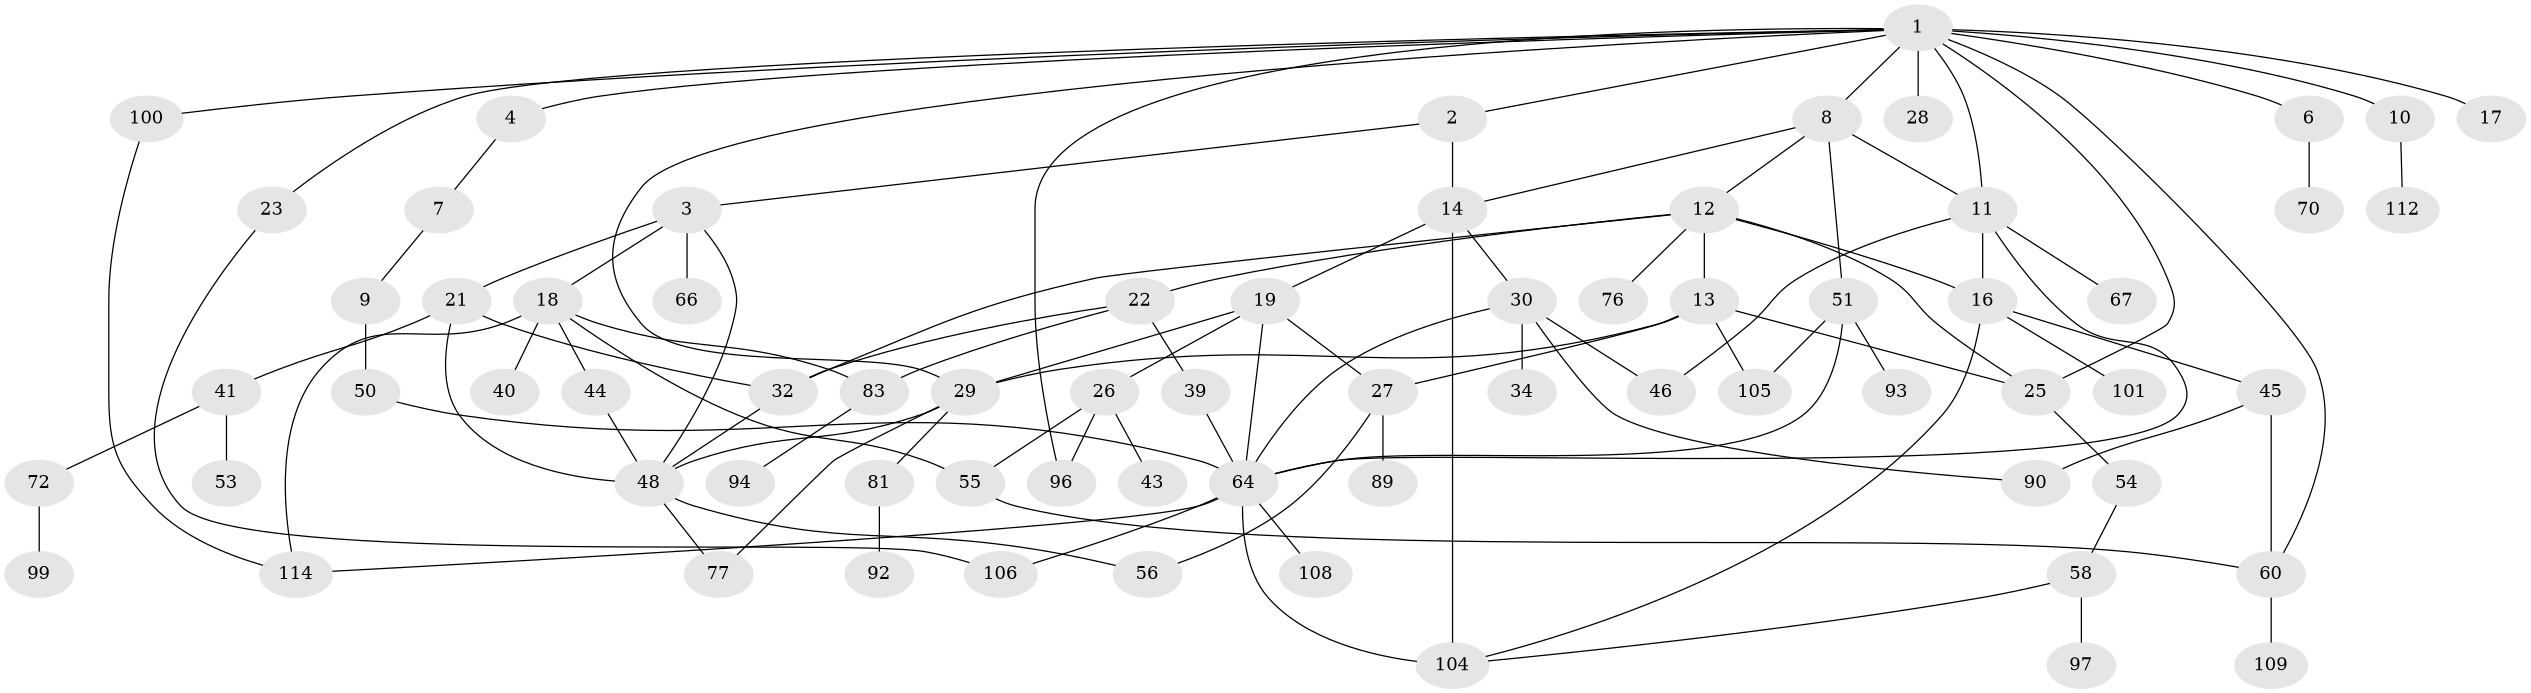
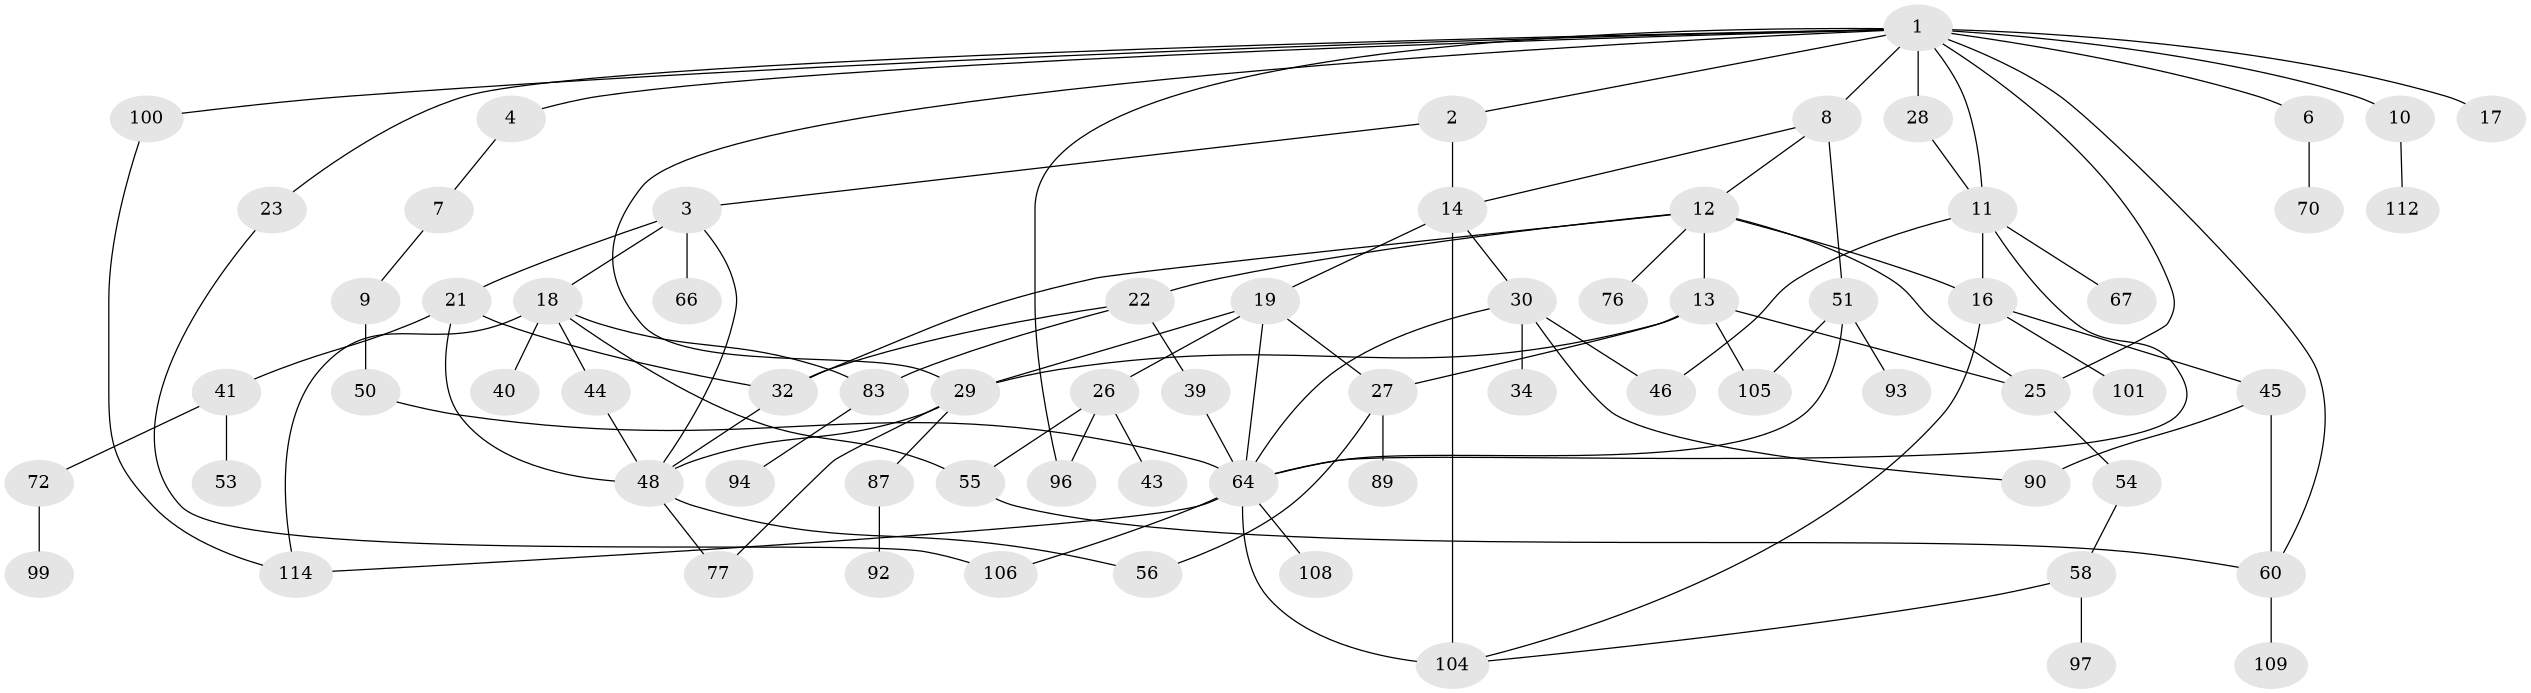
(1905, 164) -> (1950, 164)
(879, 483) -> (879, 483)
